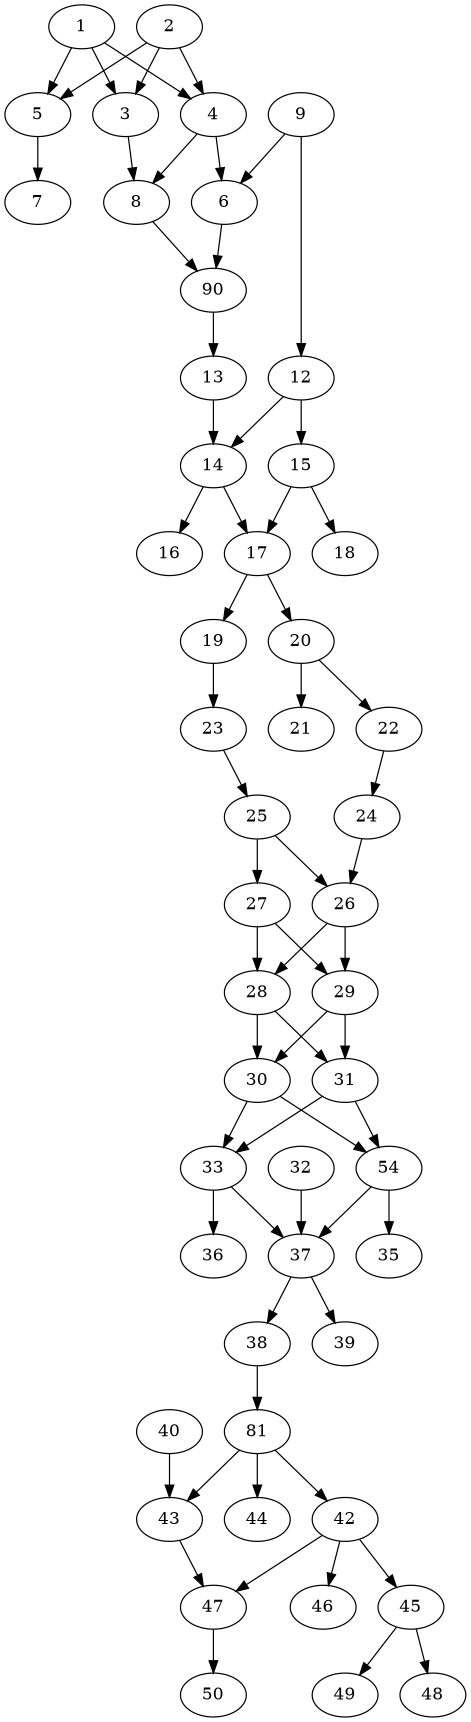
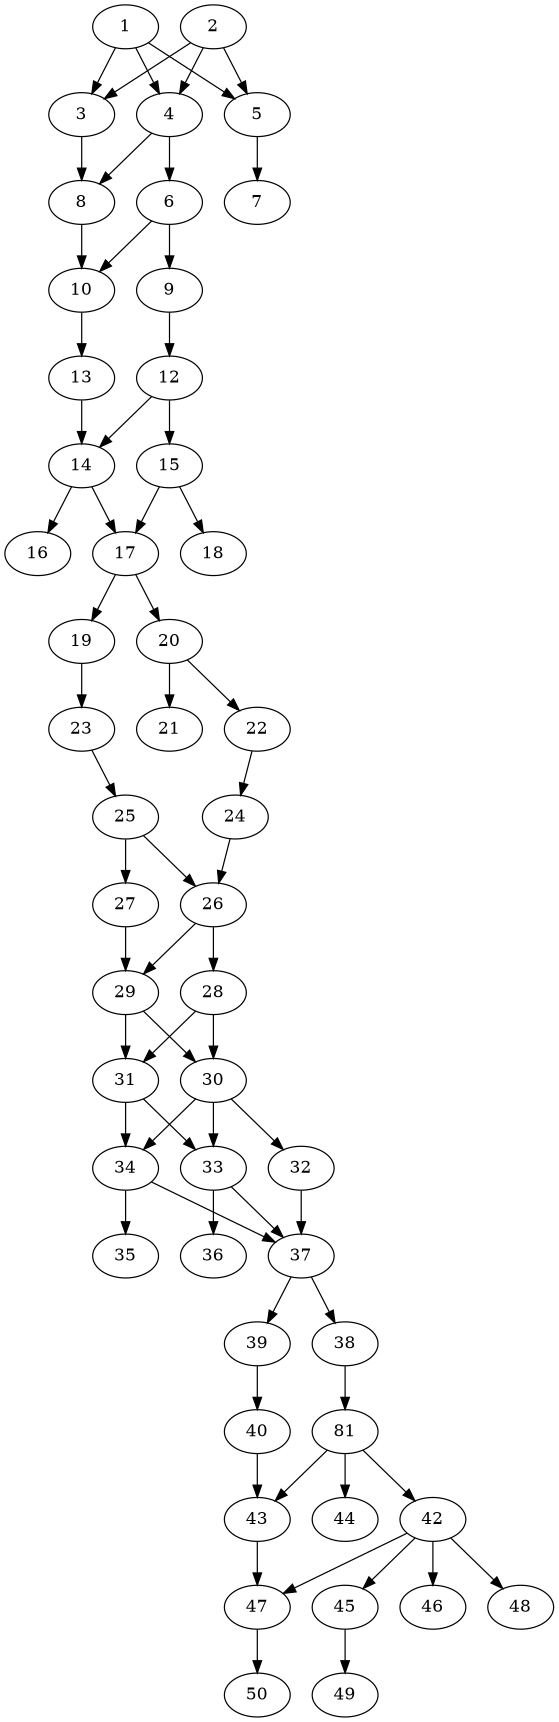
(267, 154) -> (170, 240)
(213, 290) -> (82, 290)
(257, 943) -> none
none -> (253, 1120)
(389, 1168) -> (126, 1168)
none -> (257, 1382)
(420, 1645) -> (472, 1559)
